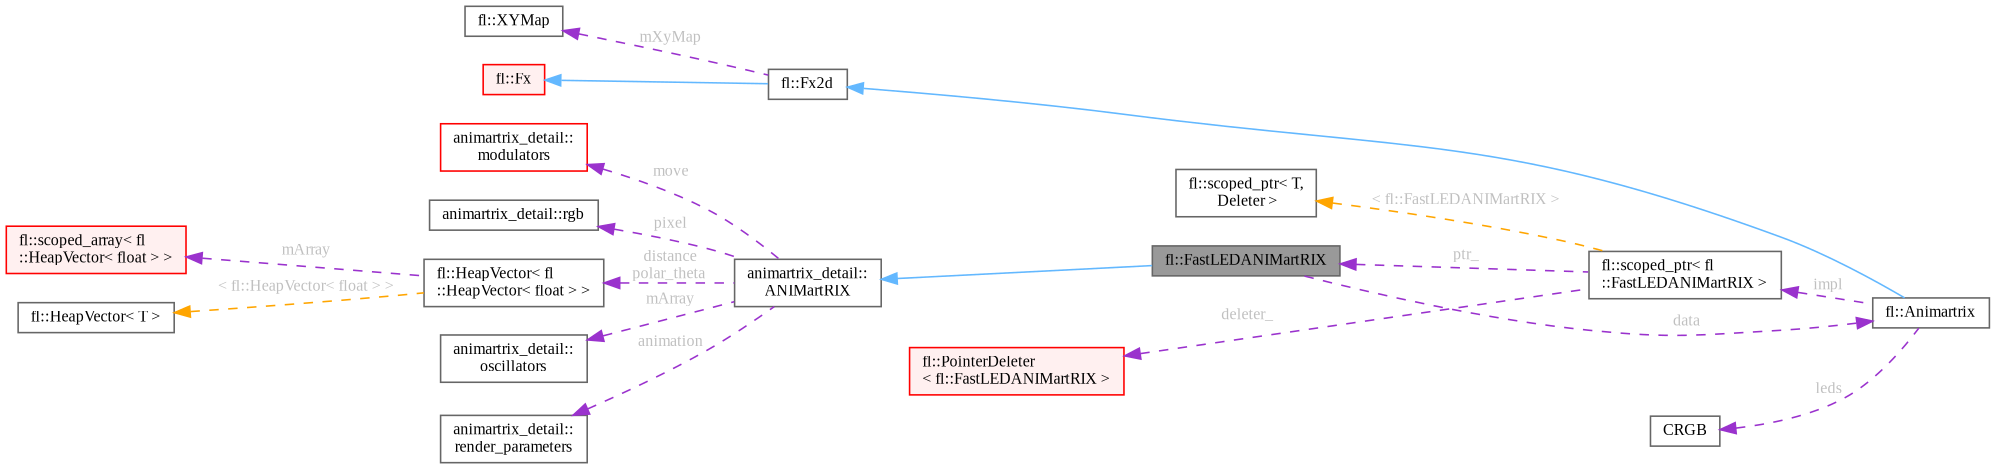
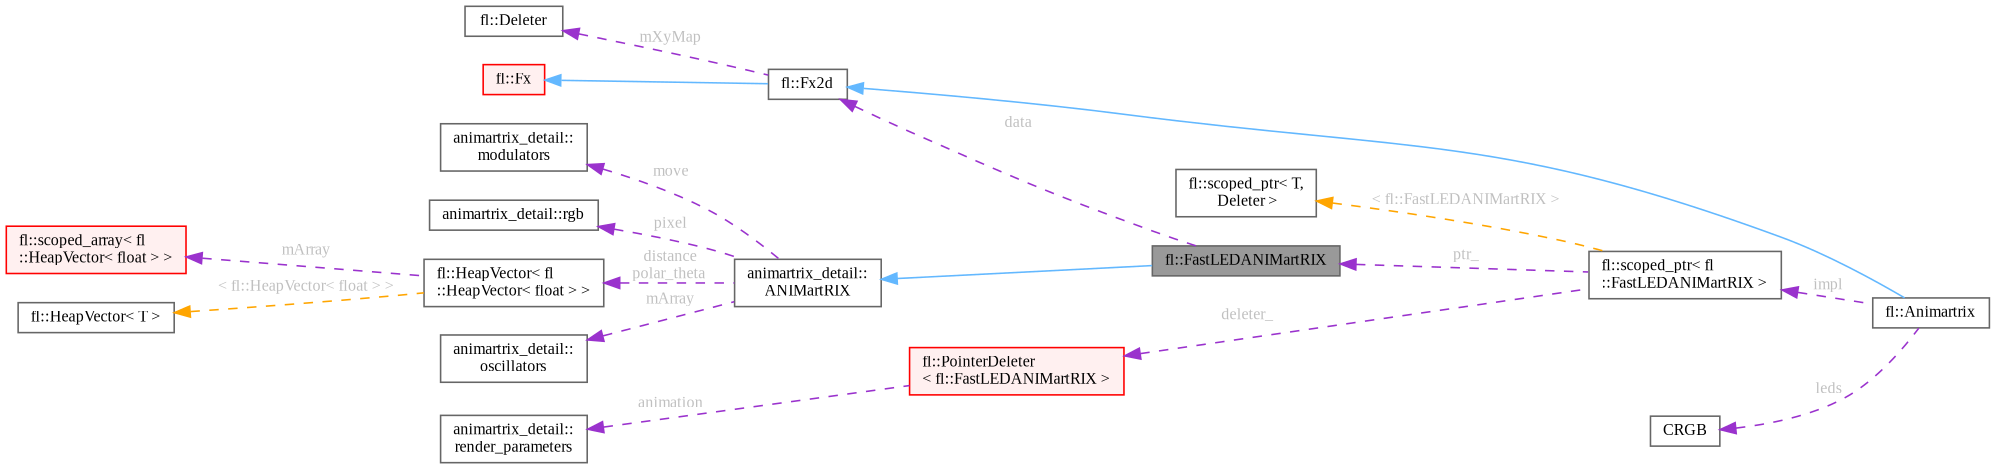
(514, 21) -> (514, 21)
(514, 147) -> (514, 147)
(1578, 329) -> (1023, 181)
(684, 363) -> (757, 406)
